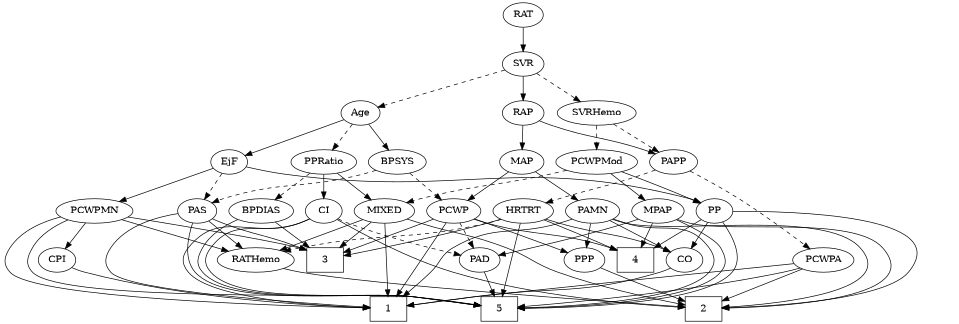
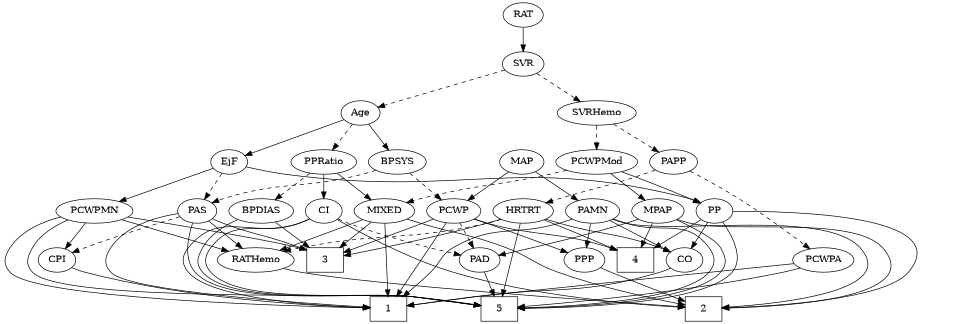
(523, 113) -> none
none -> (111, 238)
(765, 284) -> none
